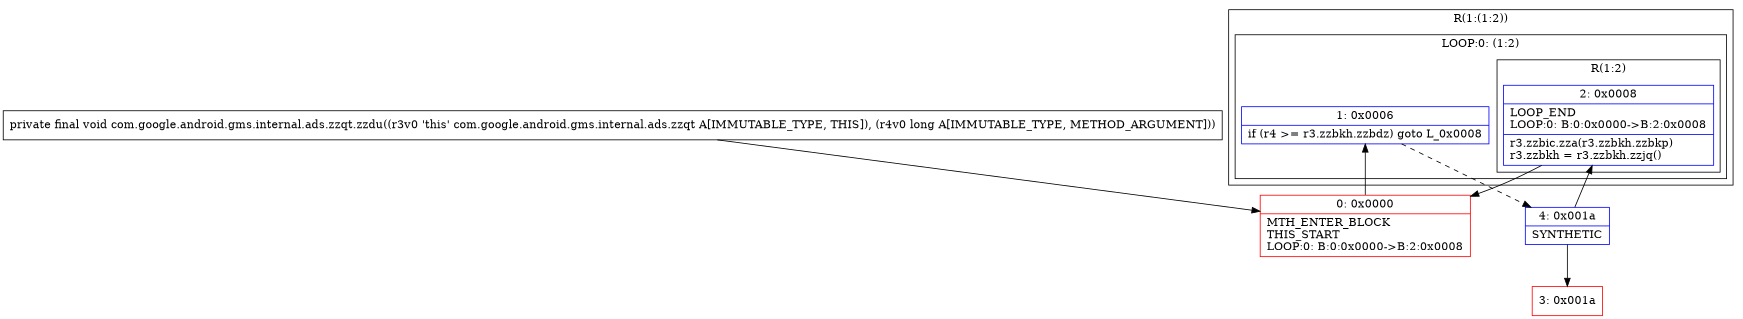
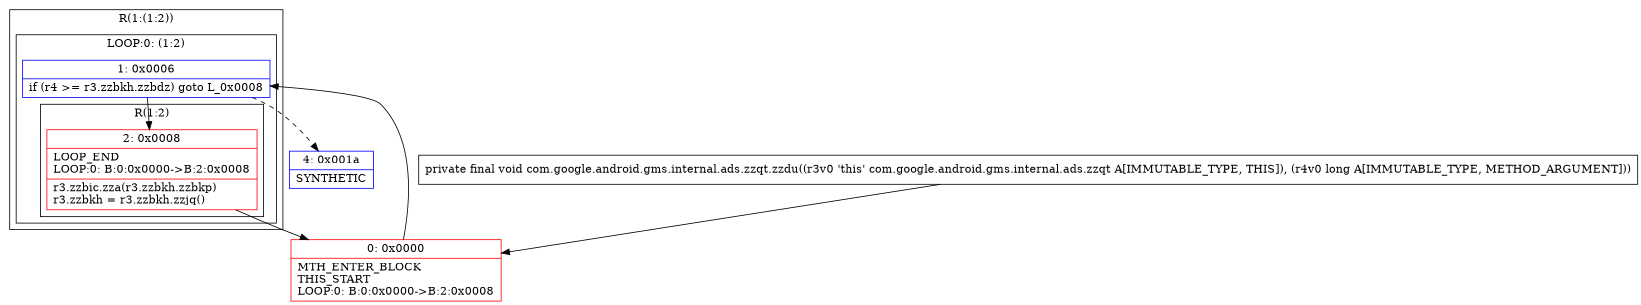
(1609, 125) -> (152, 170)
(1582, 190) -> (148, 109)
(1567, 301) -> none
